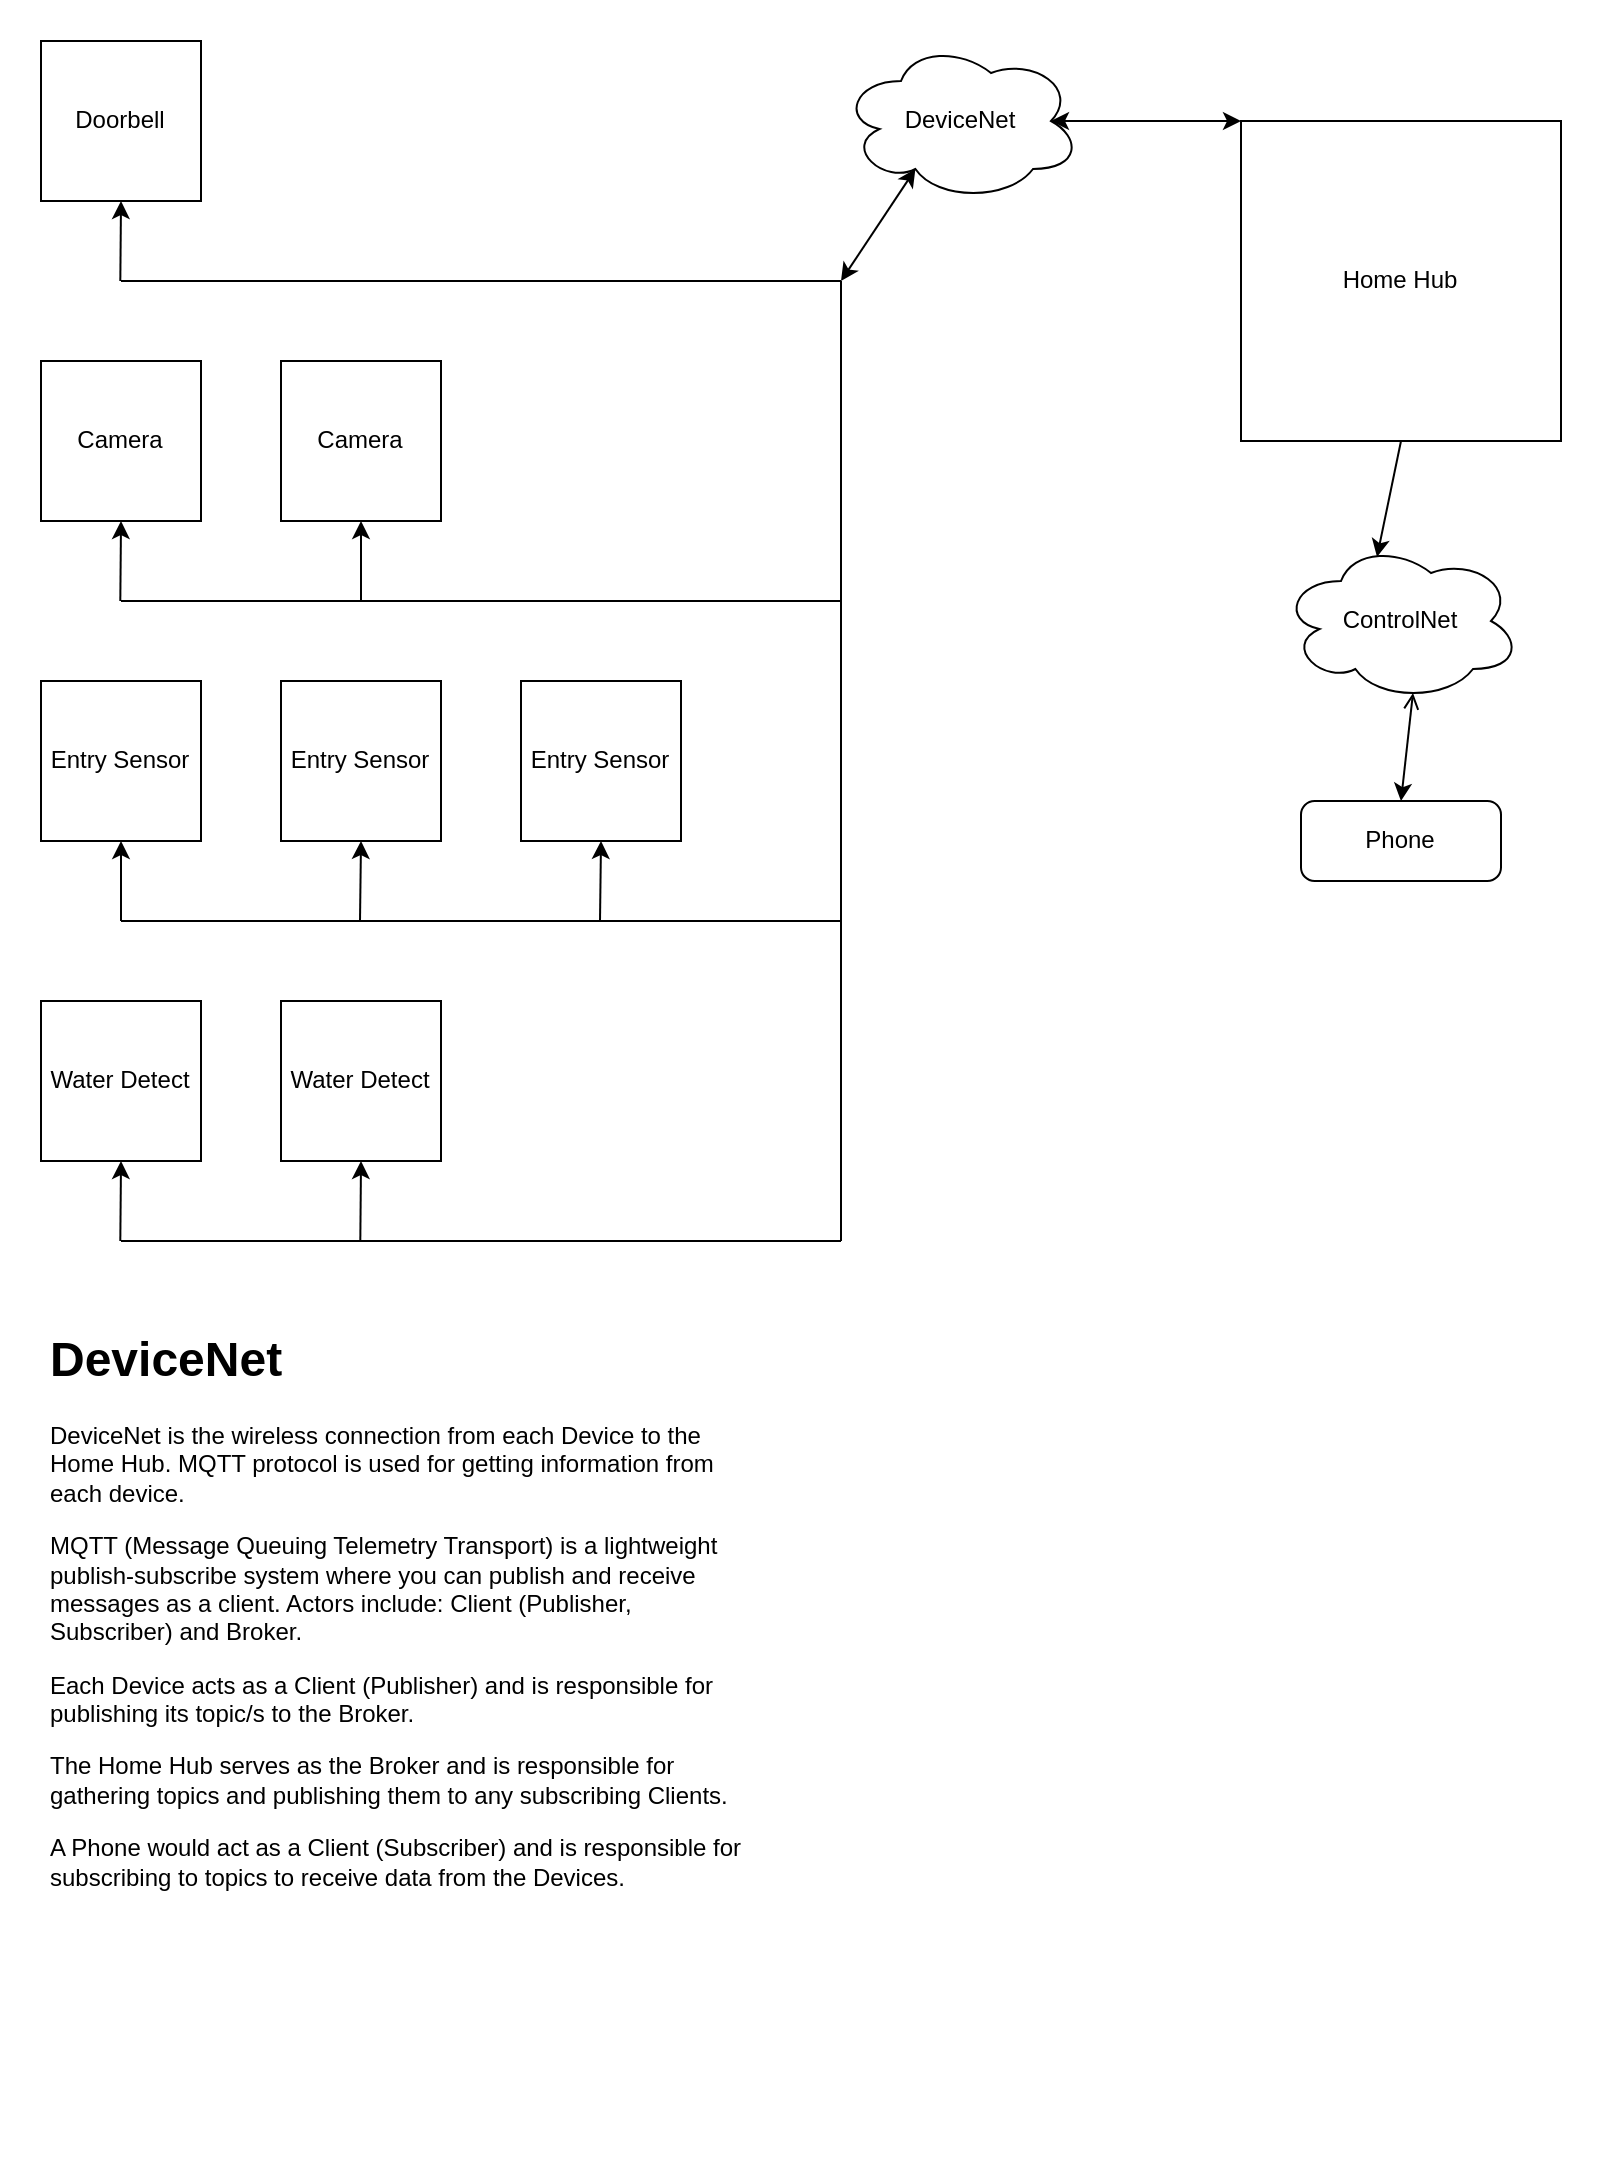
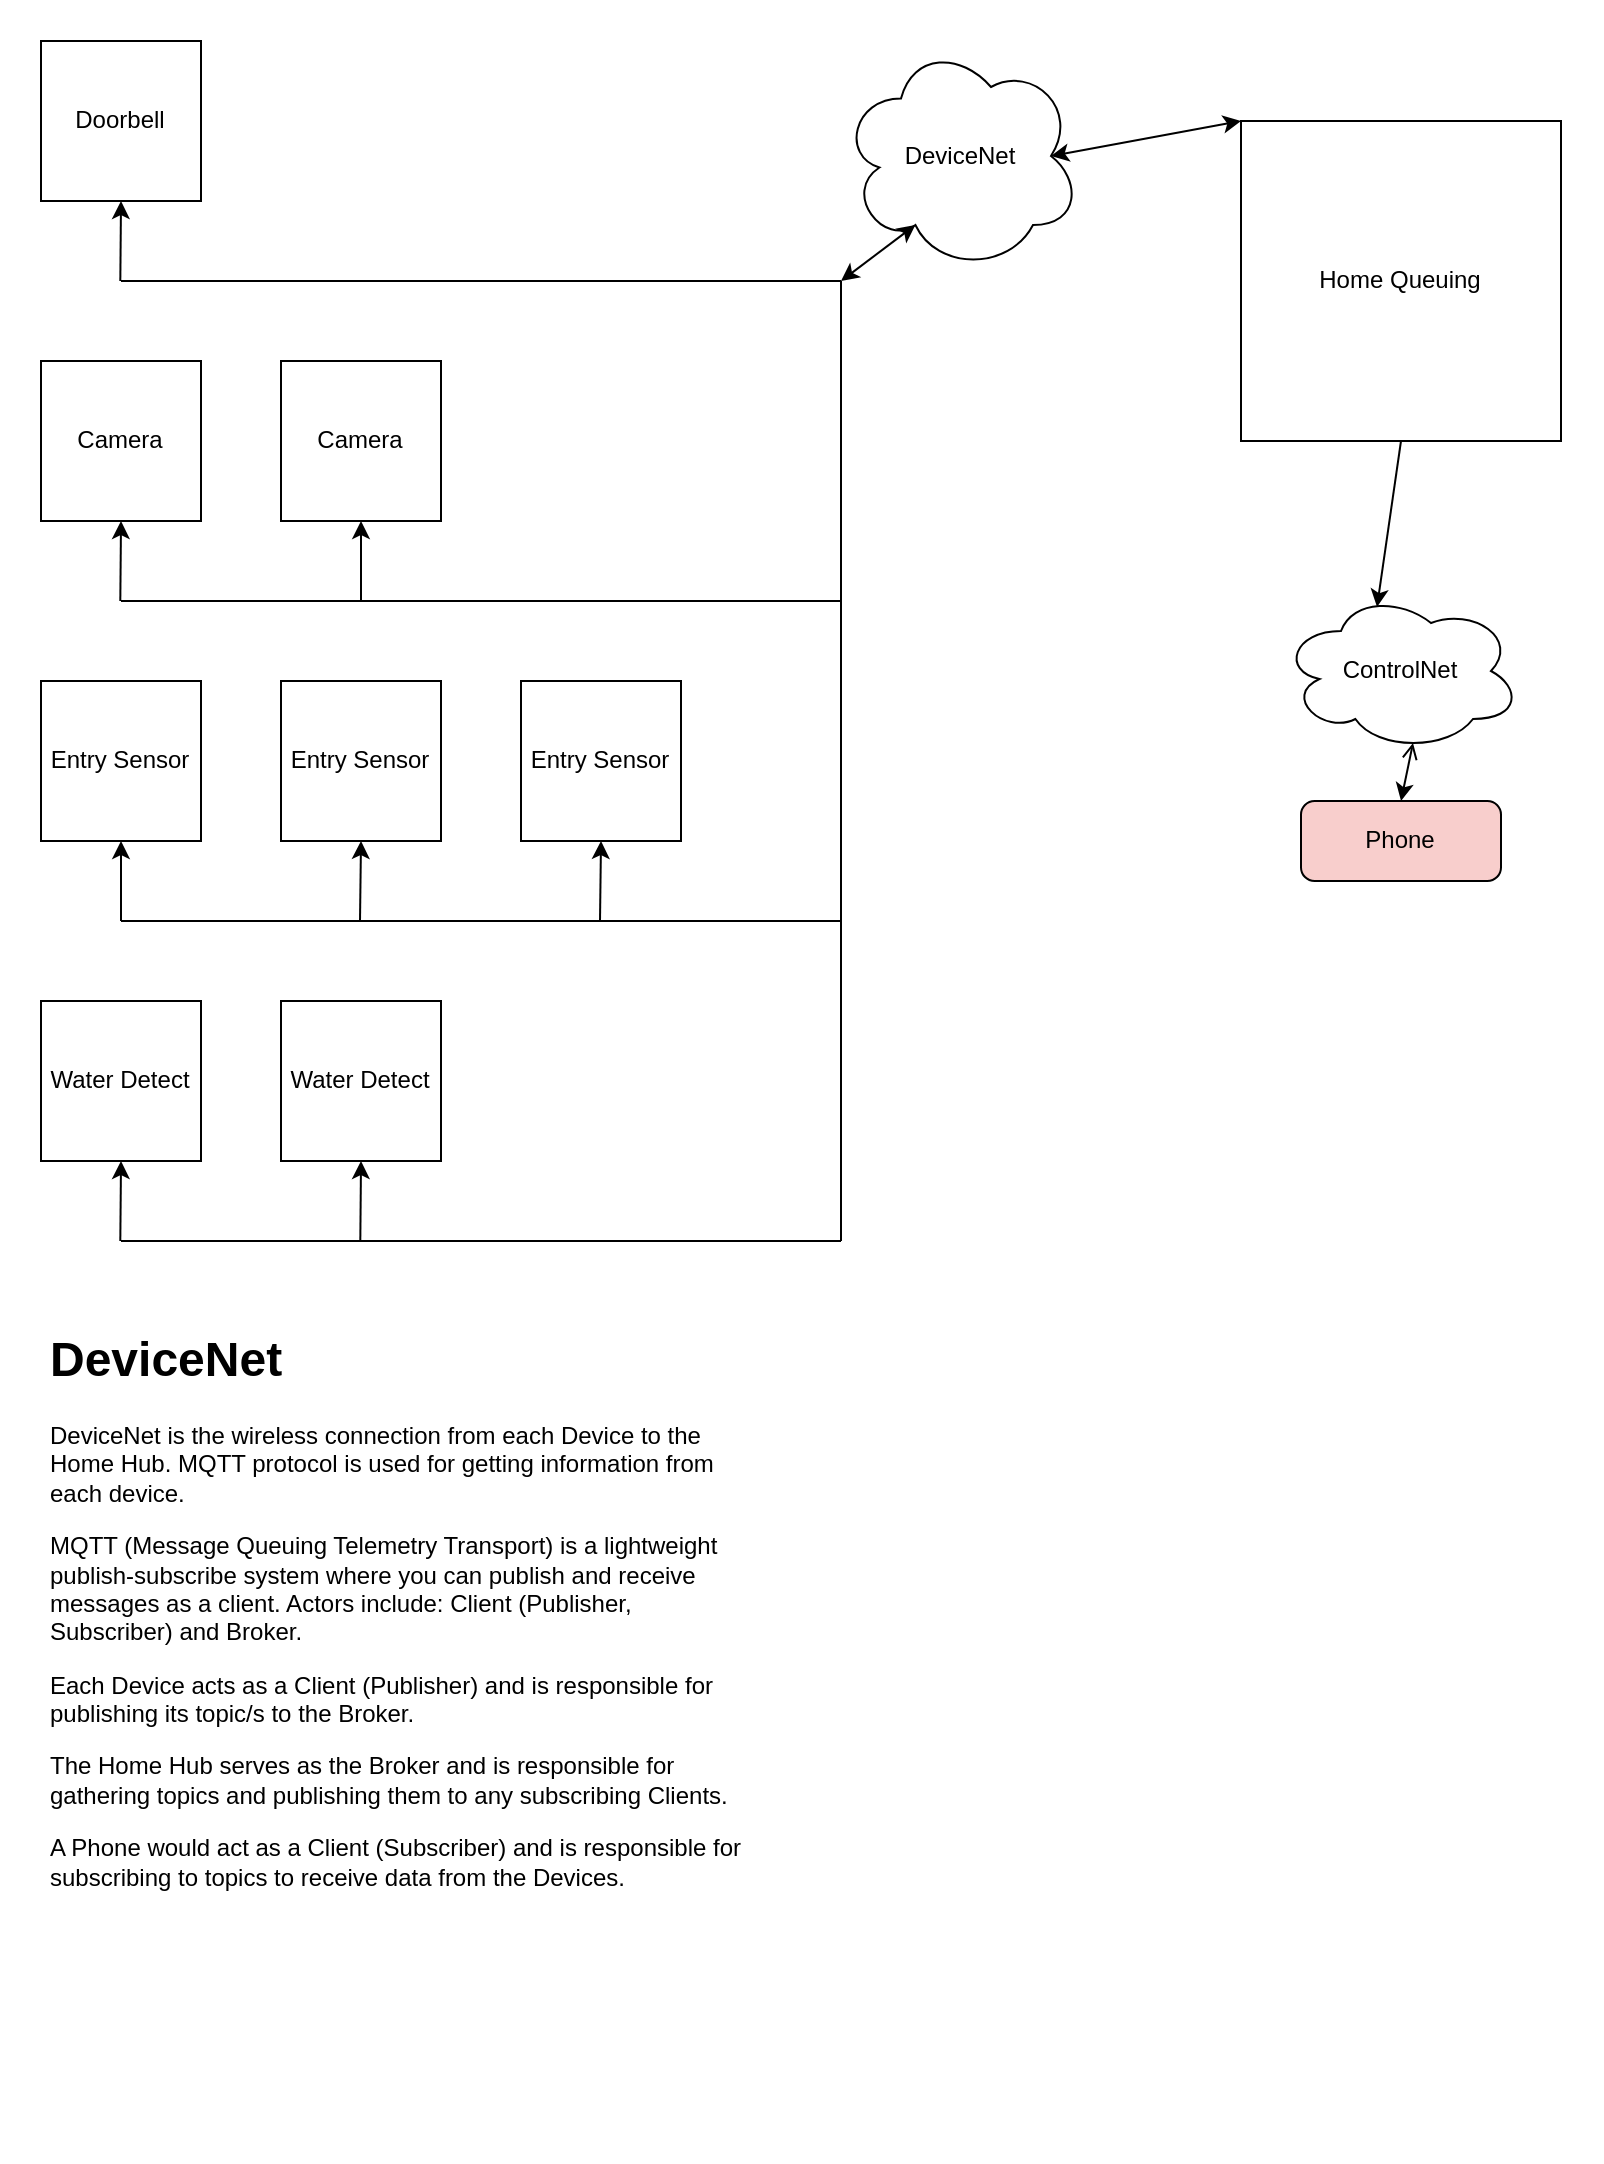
(961, 121) -> (961, 156)
(1401, 281) -> (1401, 281)
(1401, 621) -> (1401, 671)
(1401, 841) -> (1401, 841)
